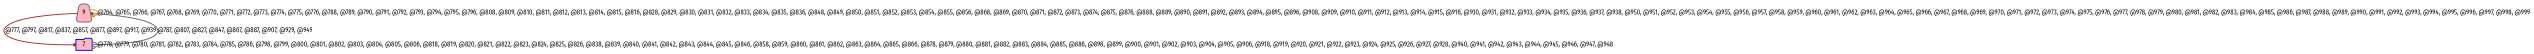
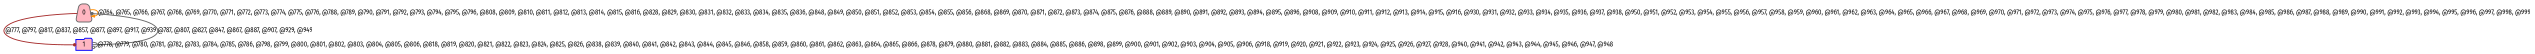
(84, 13) -> (84, 13)
(84, 45) -> (84, 45)
